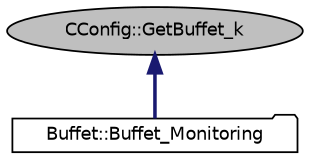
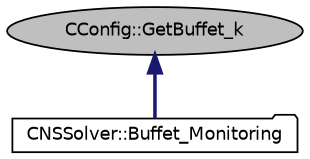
(155, 135) -> (155, 135)
